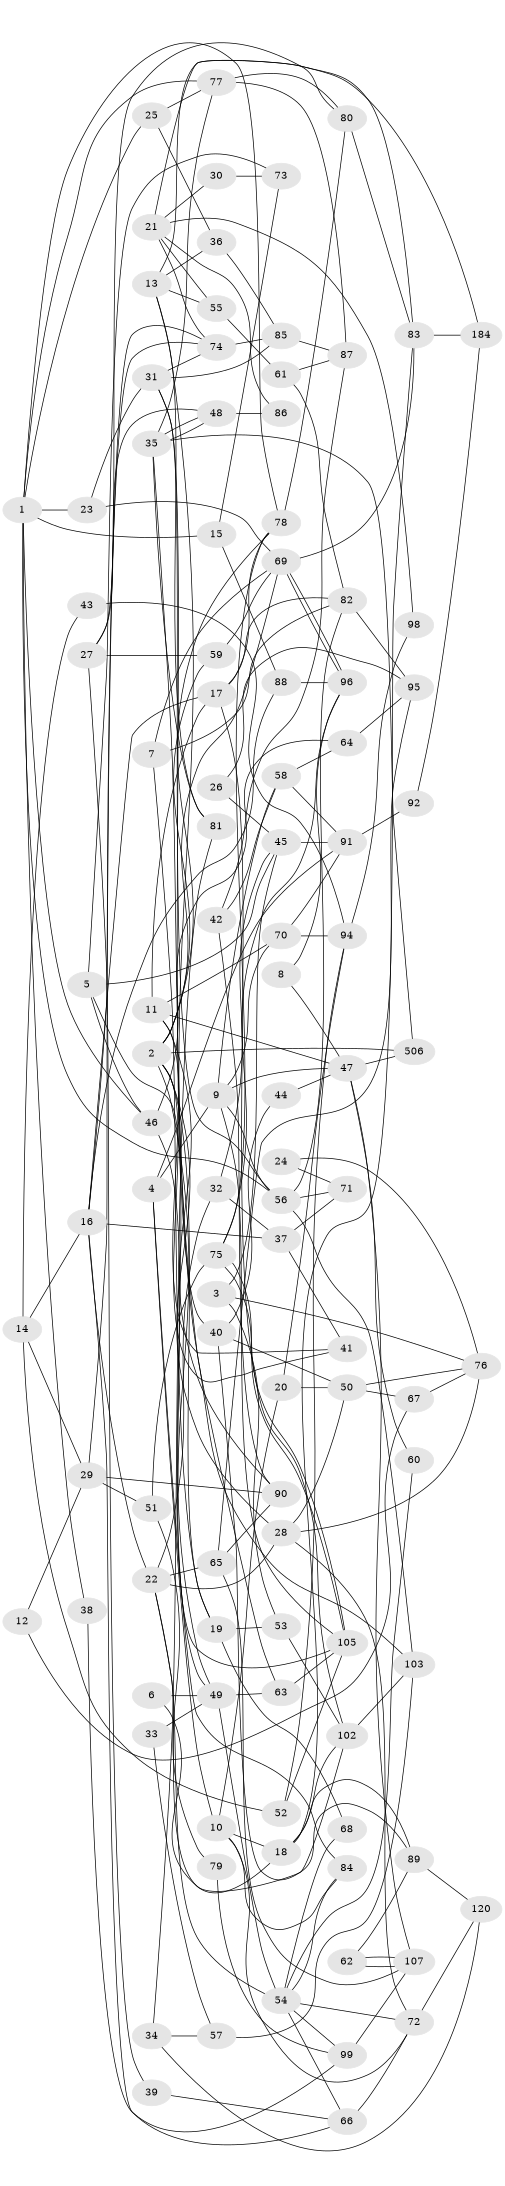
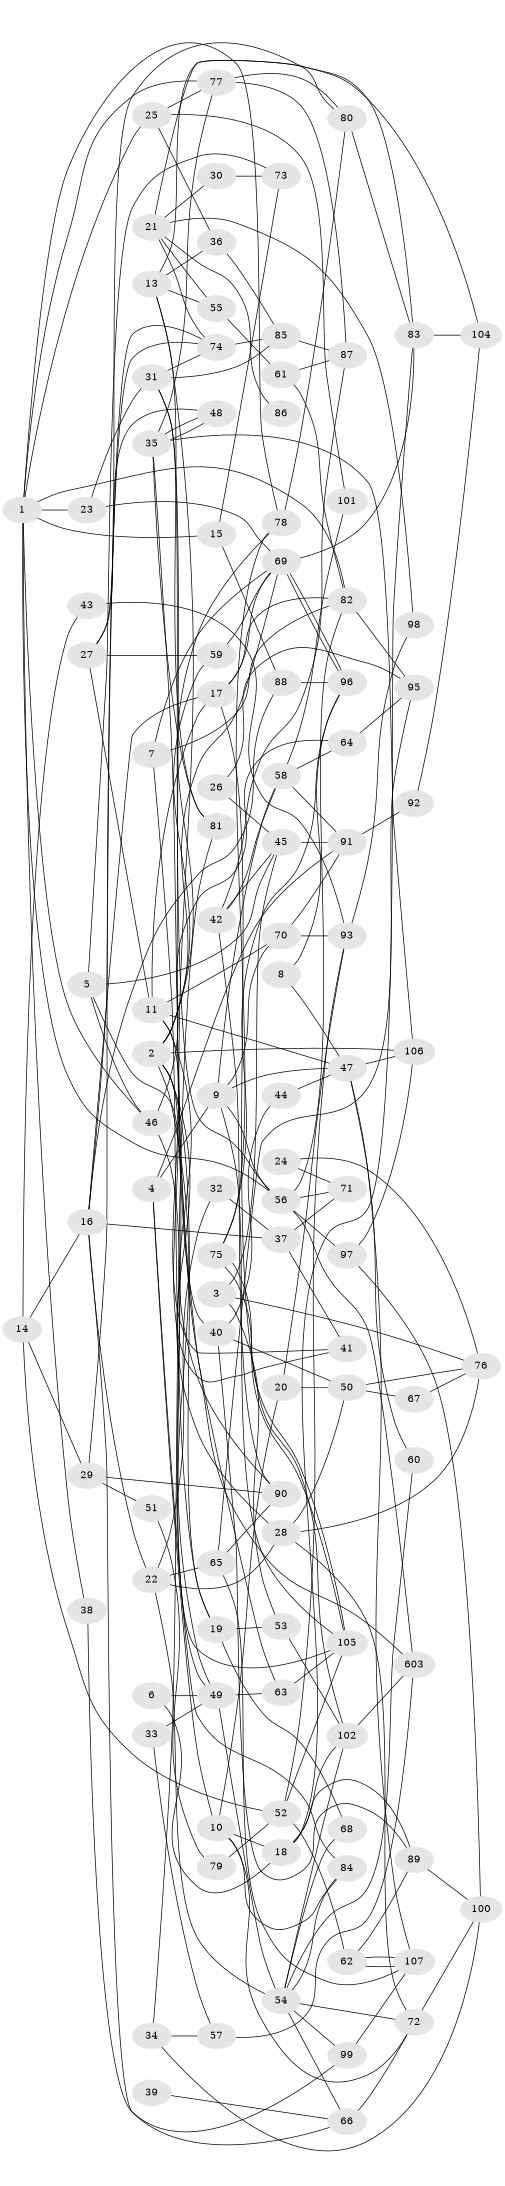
(481, 335) -> (481, 335)
(249, 414) -> none
none -> (219, 469)
none -> (347, 501)
(249, 609) -> (250, 629)
(347, 936) -> (347, 936)
(241, 1013) -> (255, 874)
(414, 1052) -> (414, 1052)
none -> (347, 1255)
(109, 1376) -> (118, 824)
(161, 1395) -> none
(22, 1622) -> none
(414, 1665) -> (414, 1665)
none -> (325, 1884)
(259, 1885) -> (313, 1868)
(481, 1909) -> (481, 1909)
(242, 1989) -> (255, 1835)
